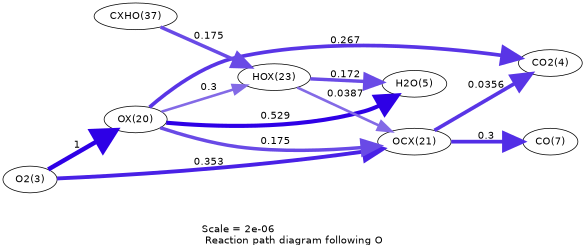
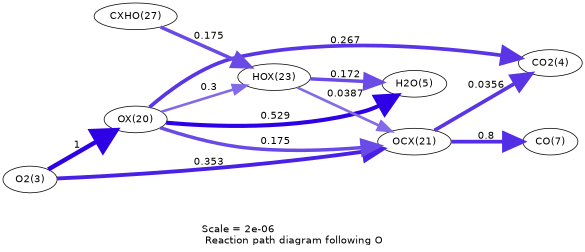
(136, 16) -> (136, 16)
(485, 136) -> (485, 136)
